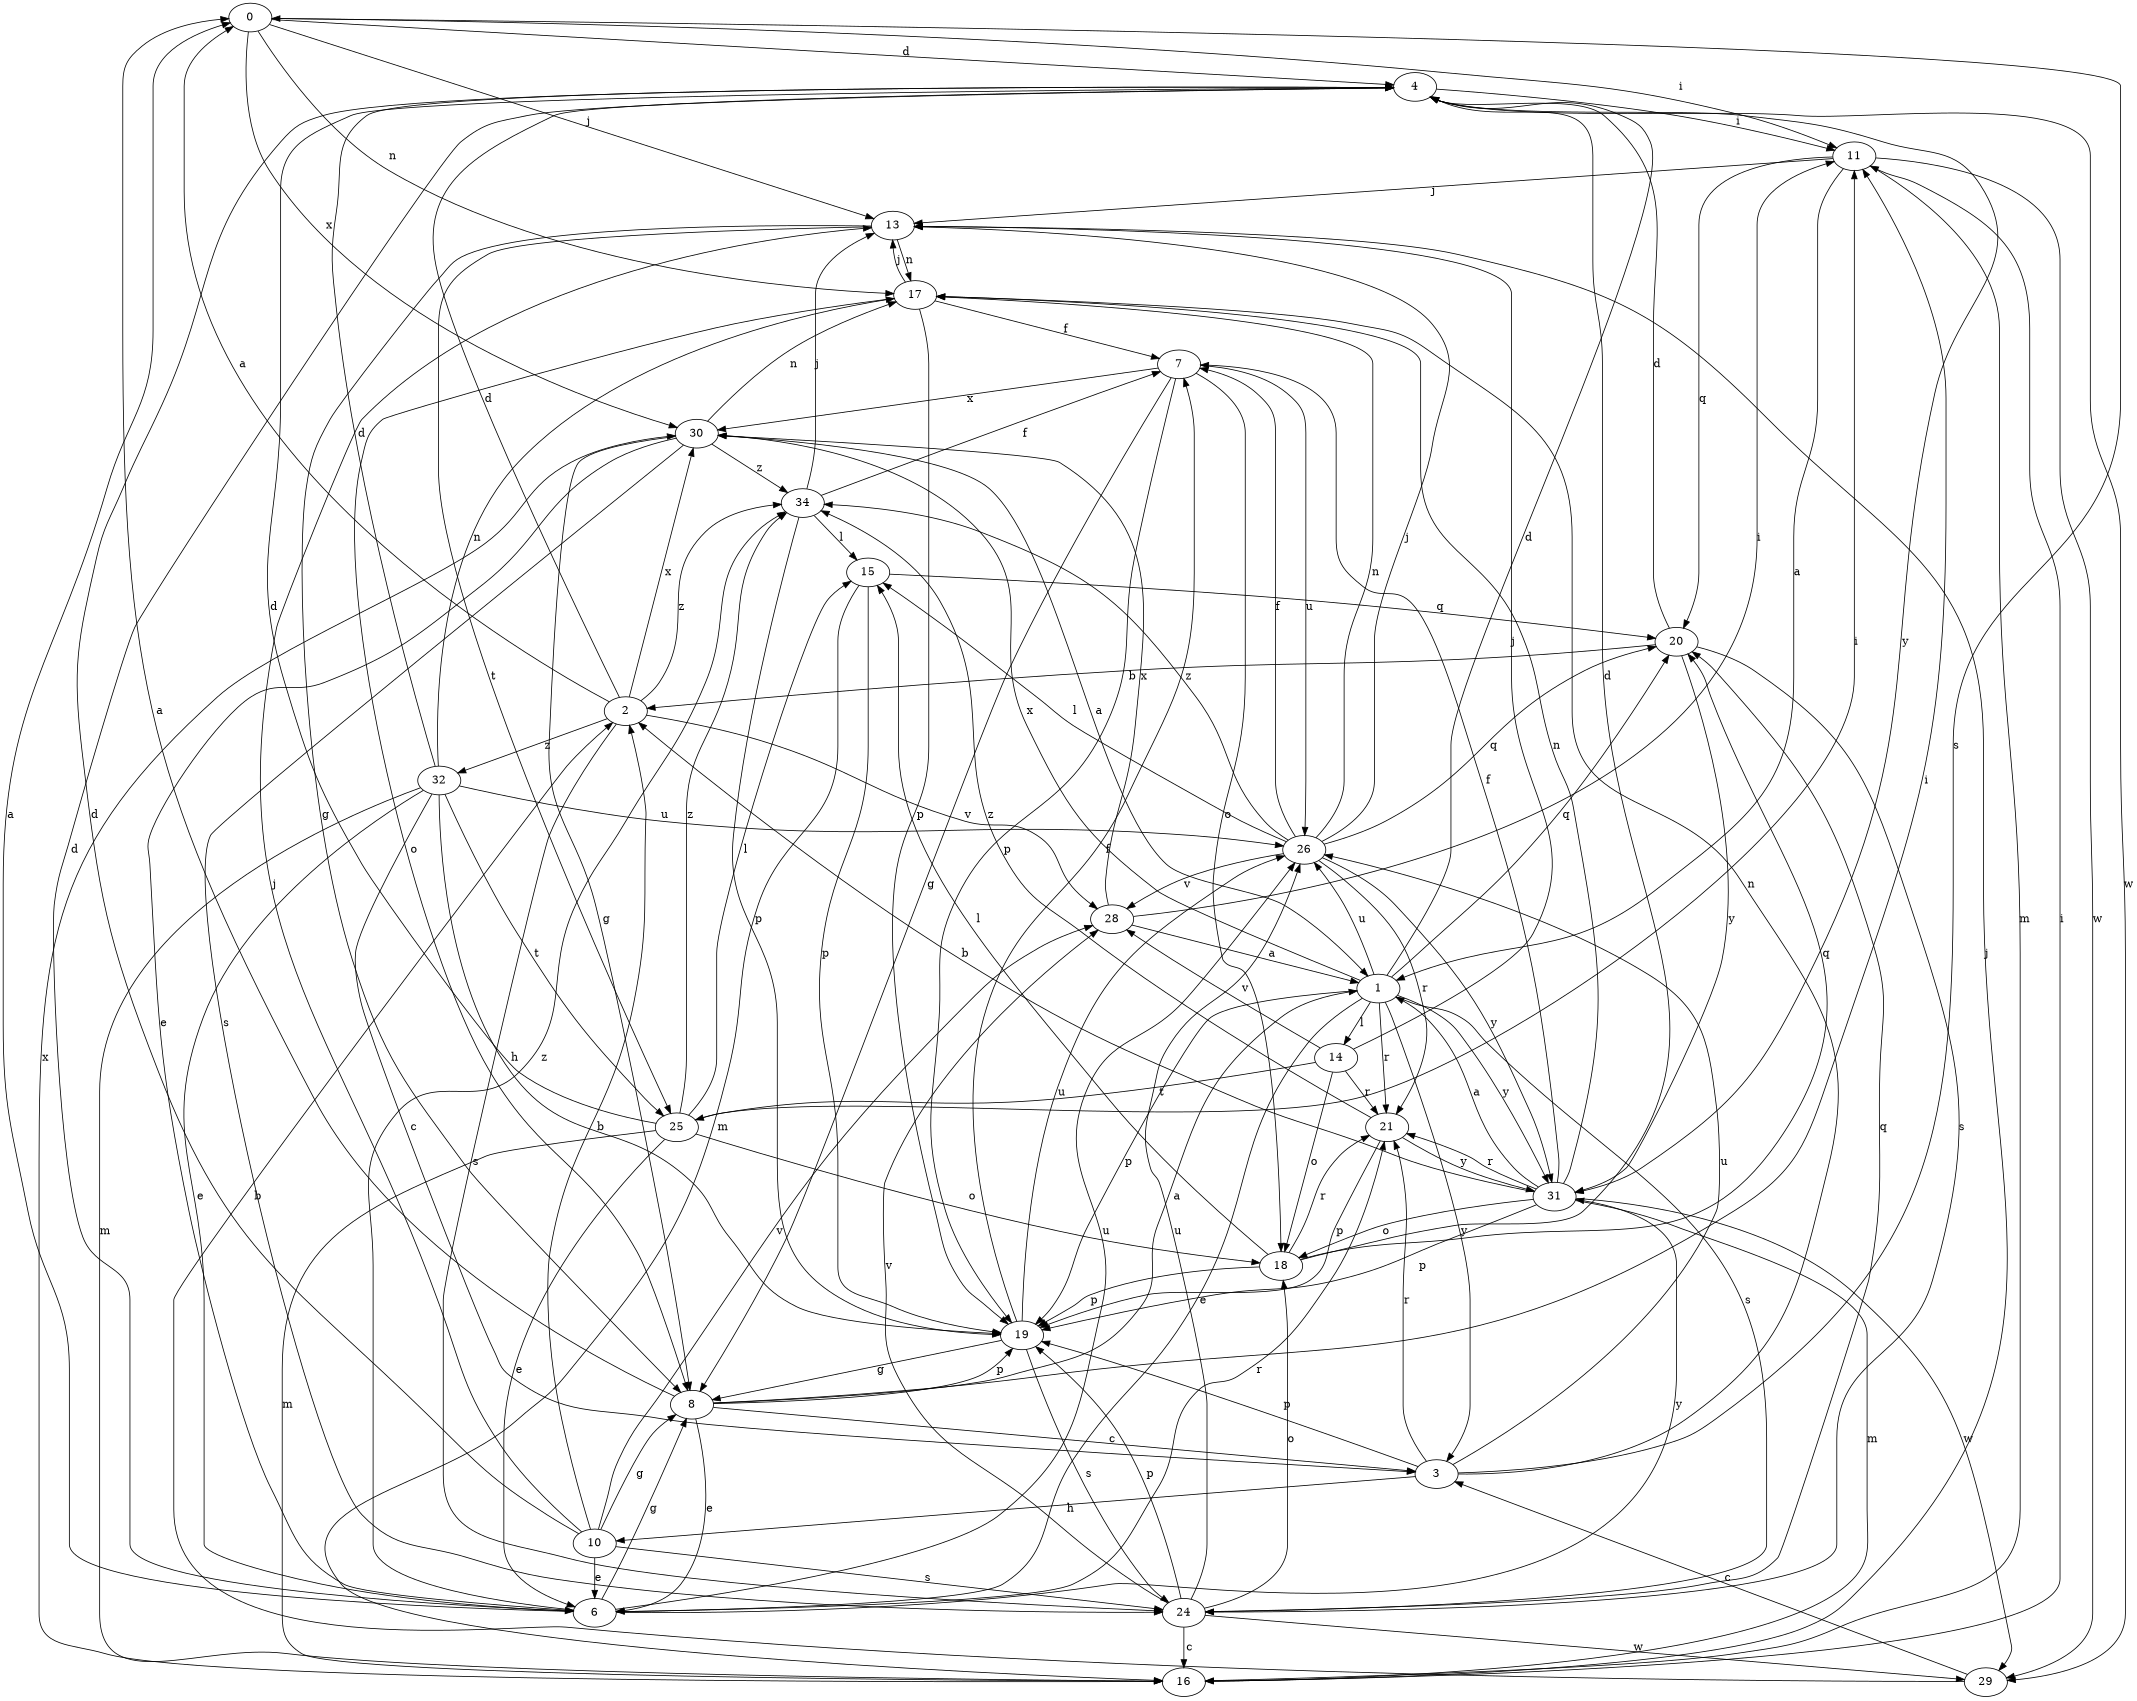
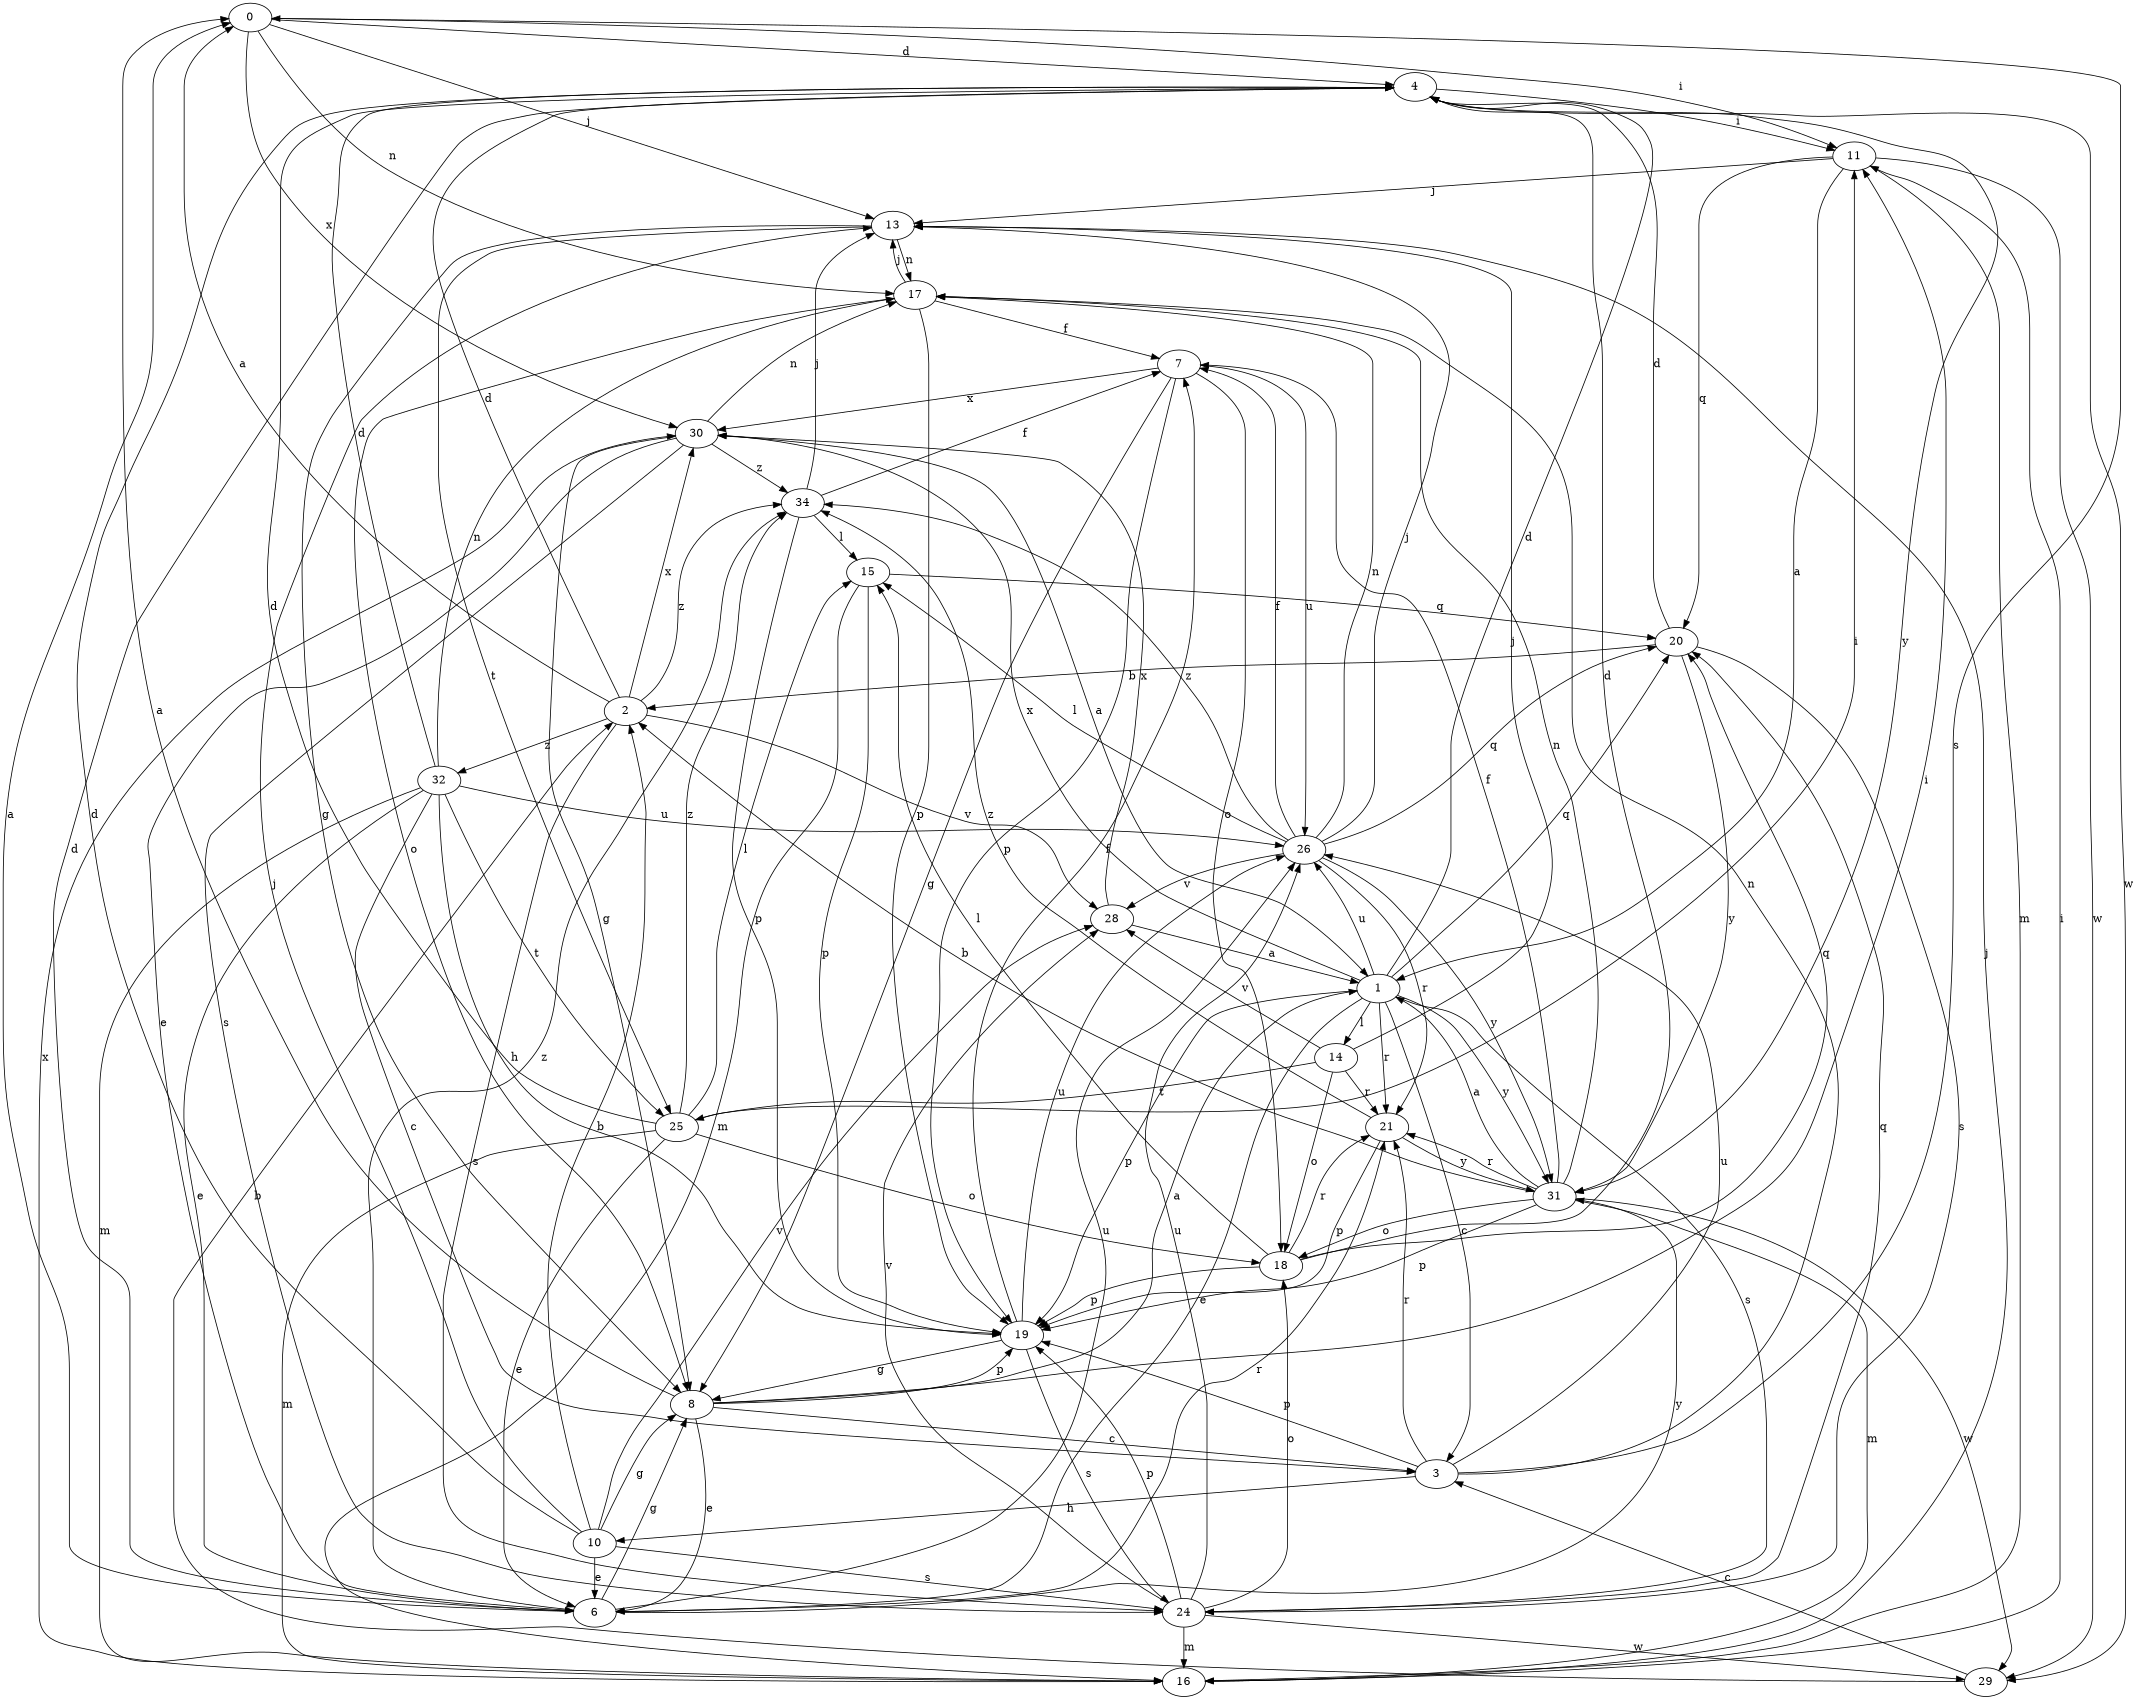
(1685, 708) -> none
(1464, 1231) -> (1464, 1231)
(1189, 1647) -> (1189, 1647)
